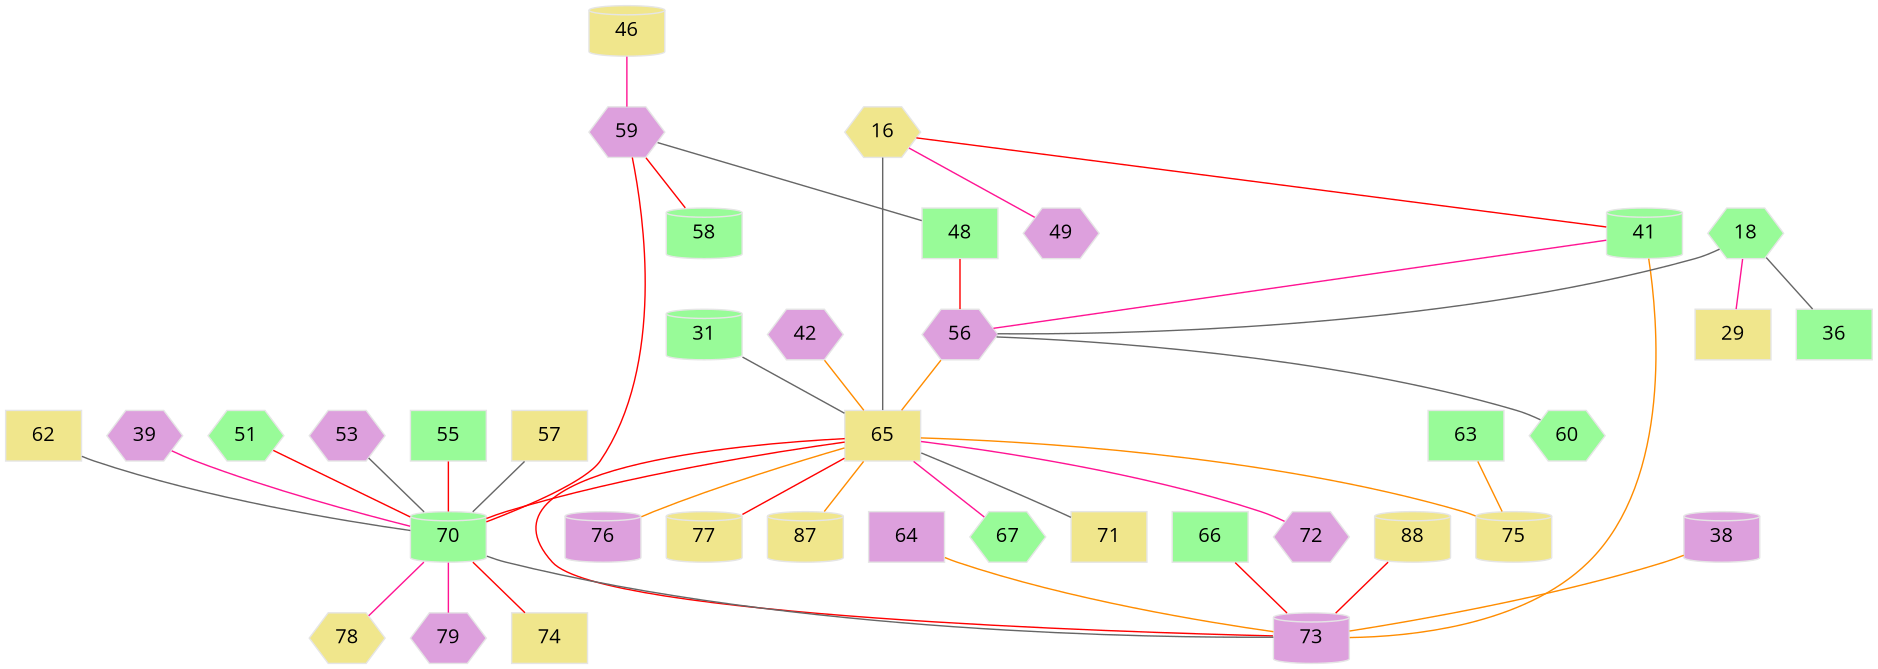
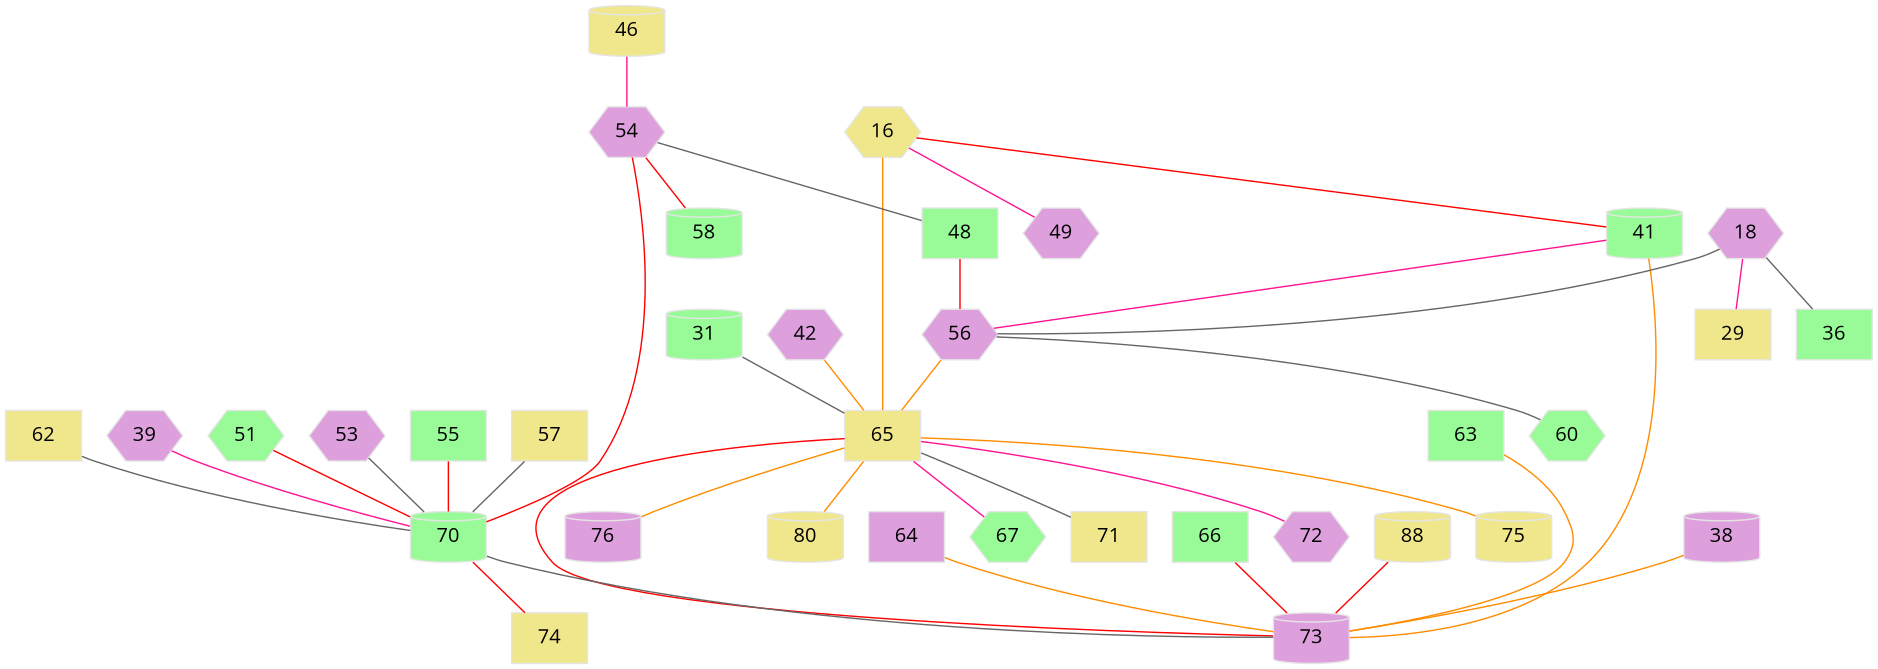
(627, 132) -> (627, 132)
(1746, 233) -> (1746, 233)
(883, 284) -> (883, 284)
(664, 473) -> none
(1490, 486) -> (1527, 587)
(704, 537) -> none
(805, 537) -> (805, 537)
(347, 638) -> none
(448, 638) -> none
